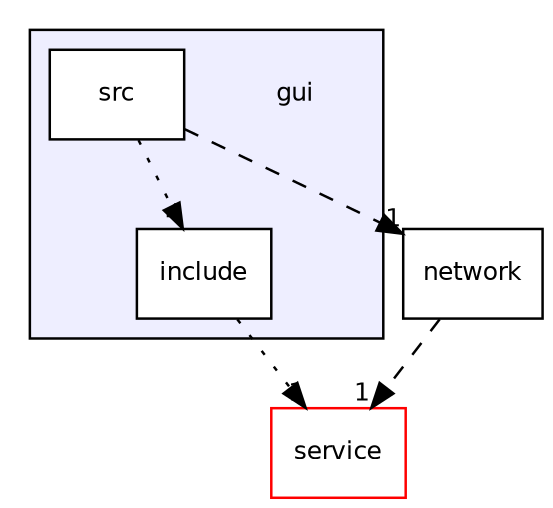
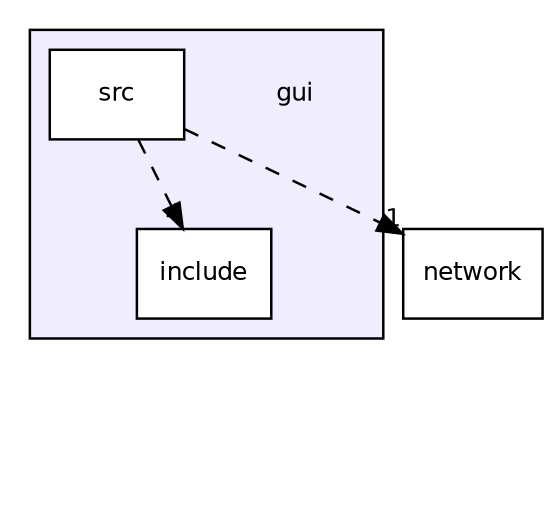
(155, 173) -> (155, 173)
(338, 453) -> none
